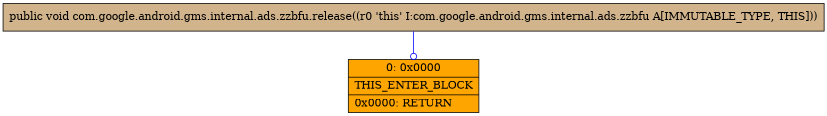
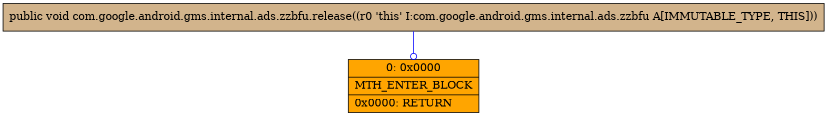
(414, 86) -> (414, 86)
